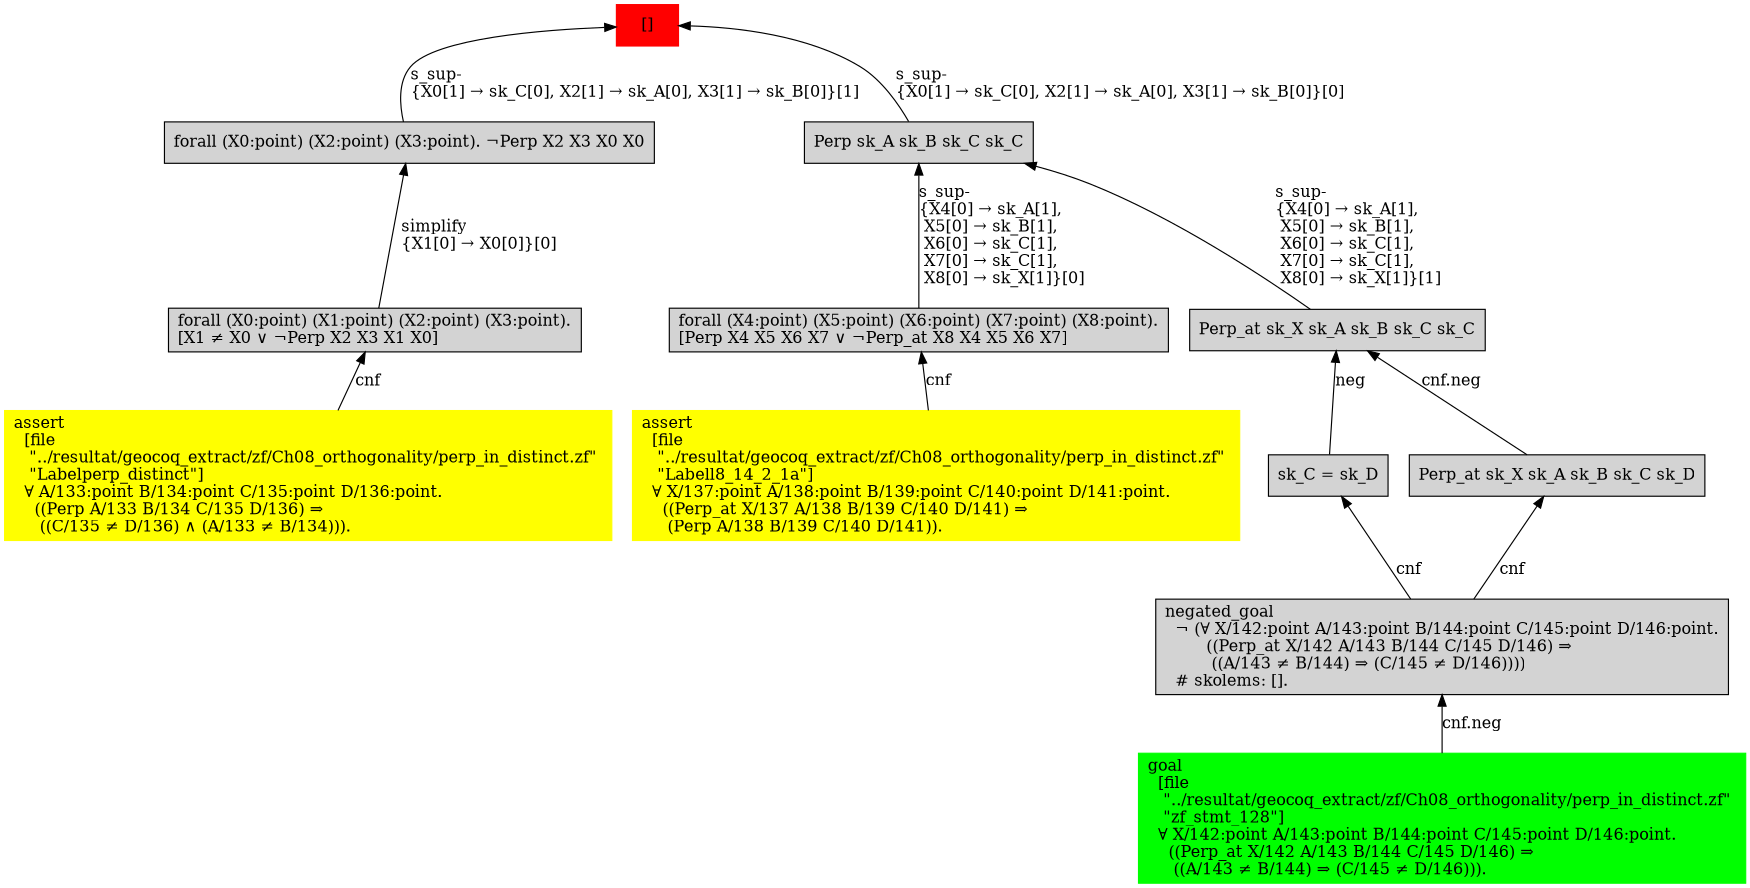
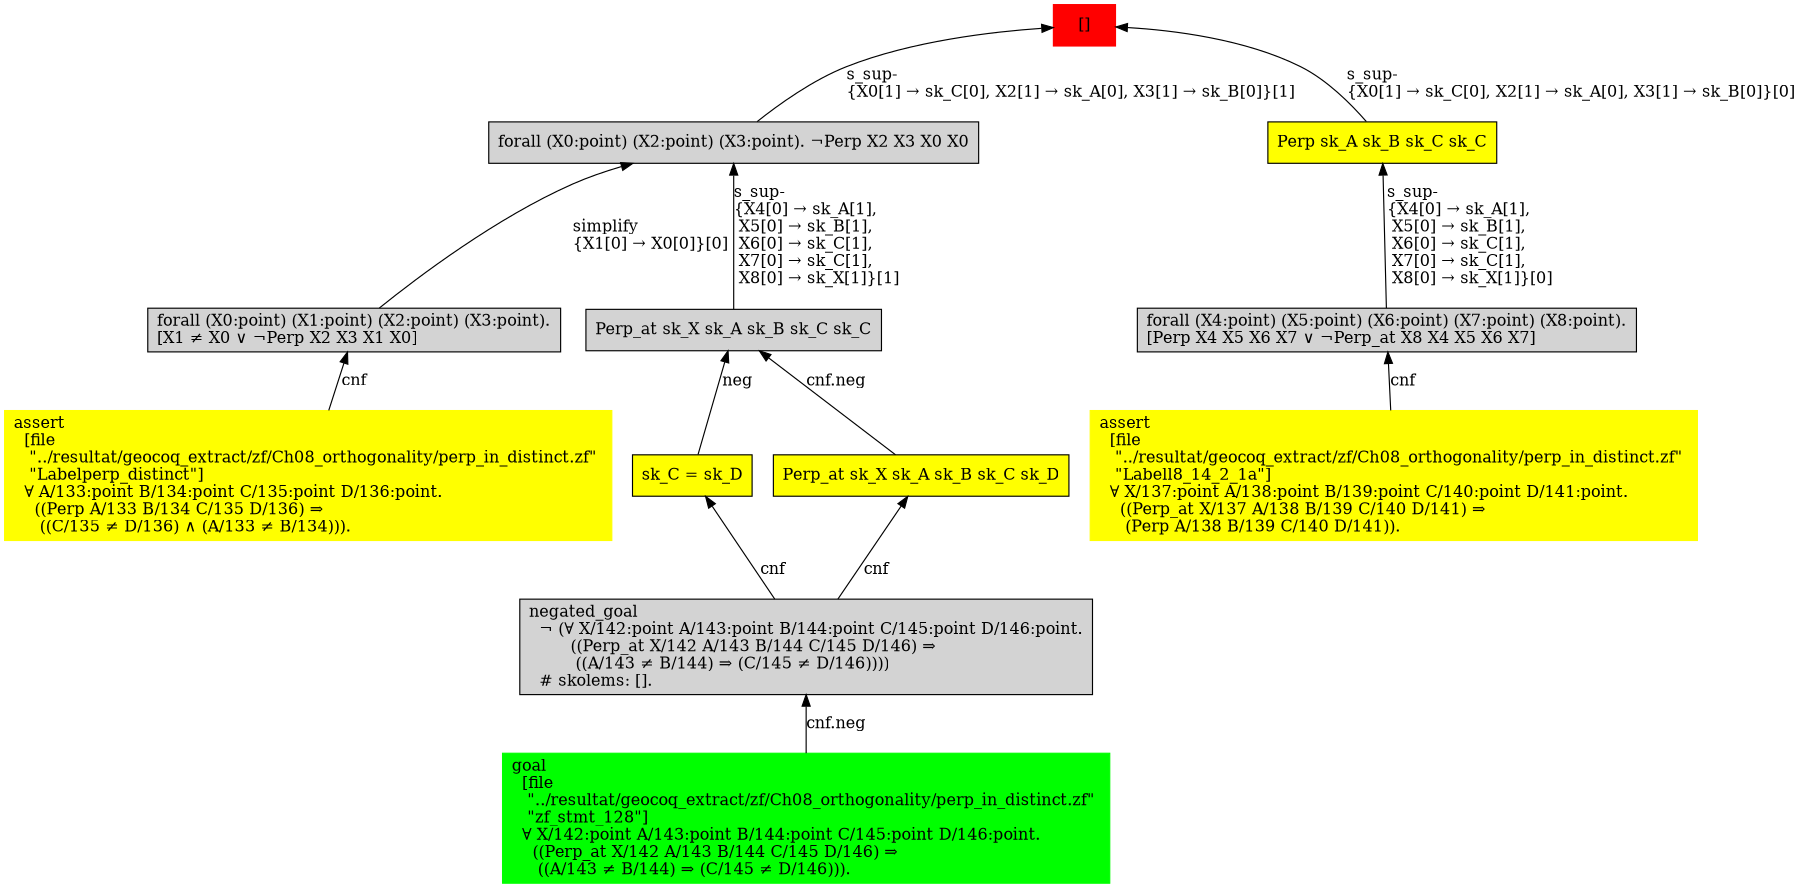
(919, 143) -> (1382, 143)
(1179, 227) -> (734, 242)
(1328, 476) -> (692, 476)
(1557, 476) -> (921, 476)
